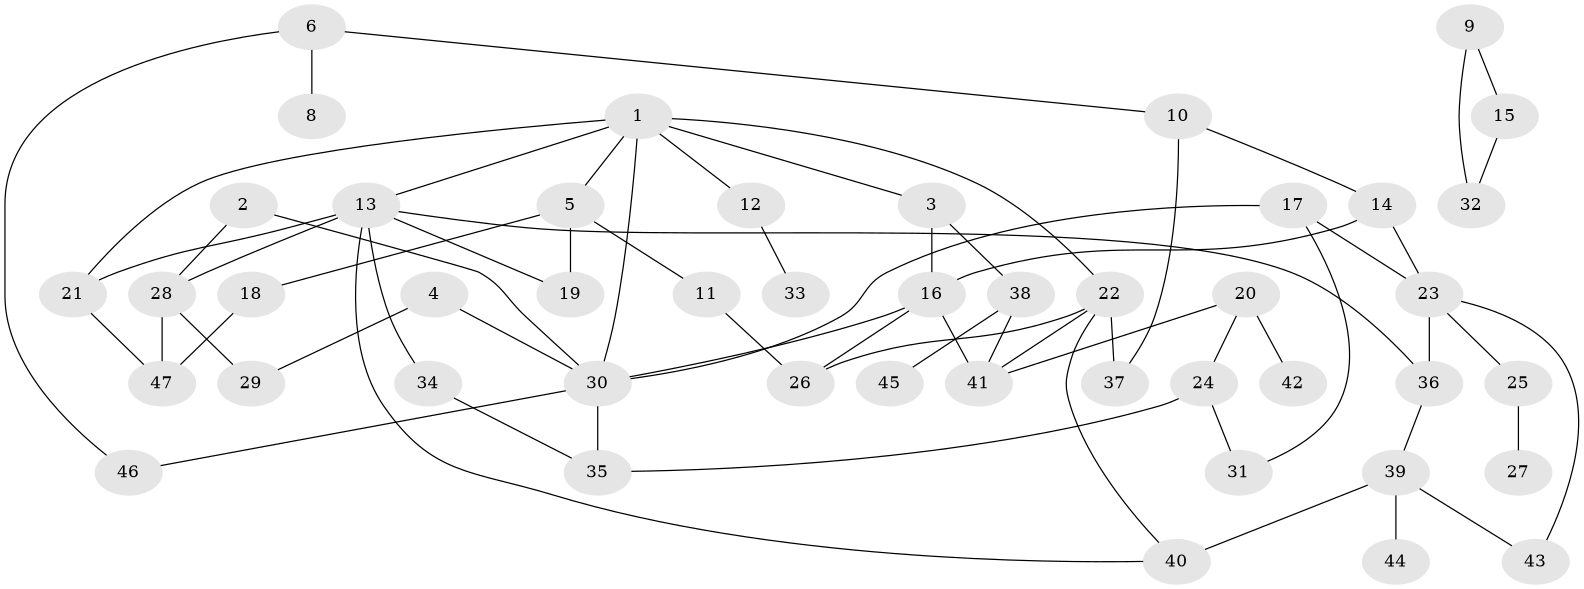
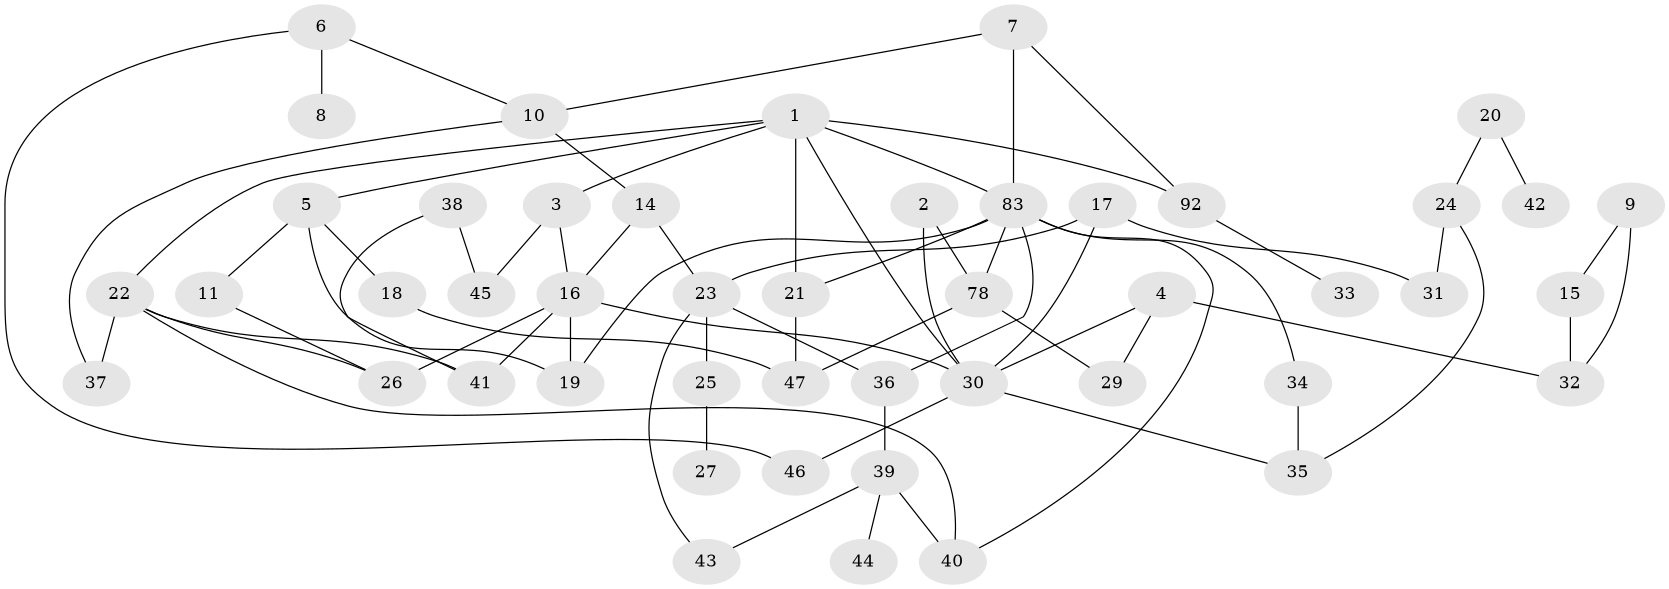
none -> (1014, 27)
(366, 205) -> (1014, 205)
(751, 205) -> (1192, 205)
(976, 250) -> (519, 250)
(162, 295) -> (979, 295)
(1123, 336) -> none
none -> (1366, 339)
none -> (570, 346)
